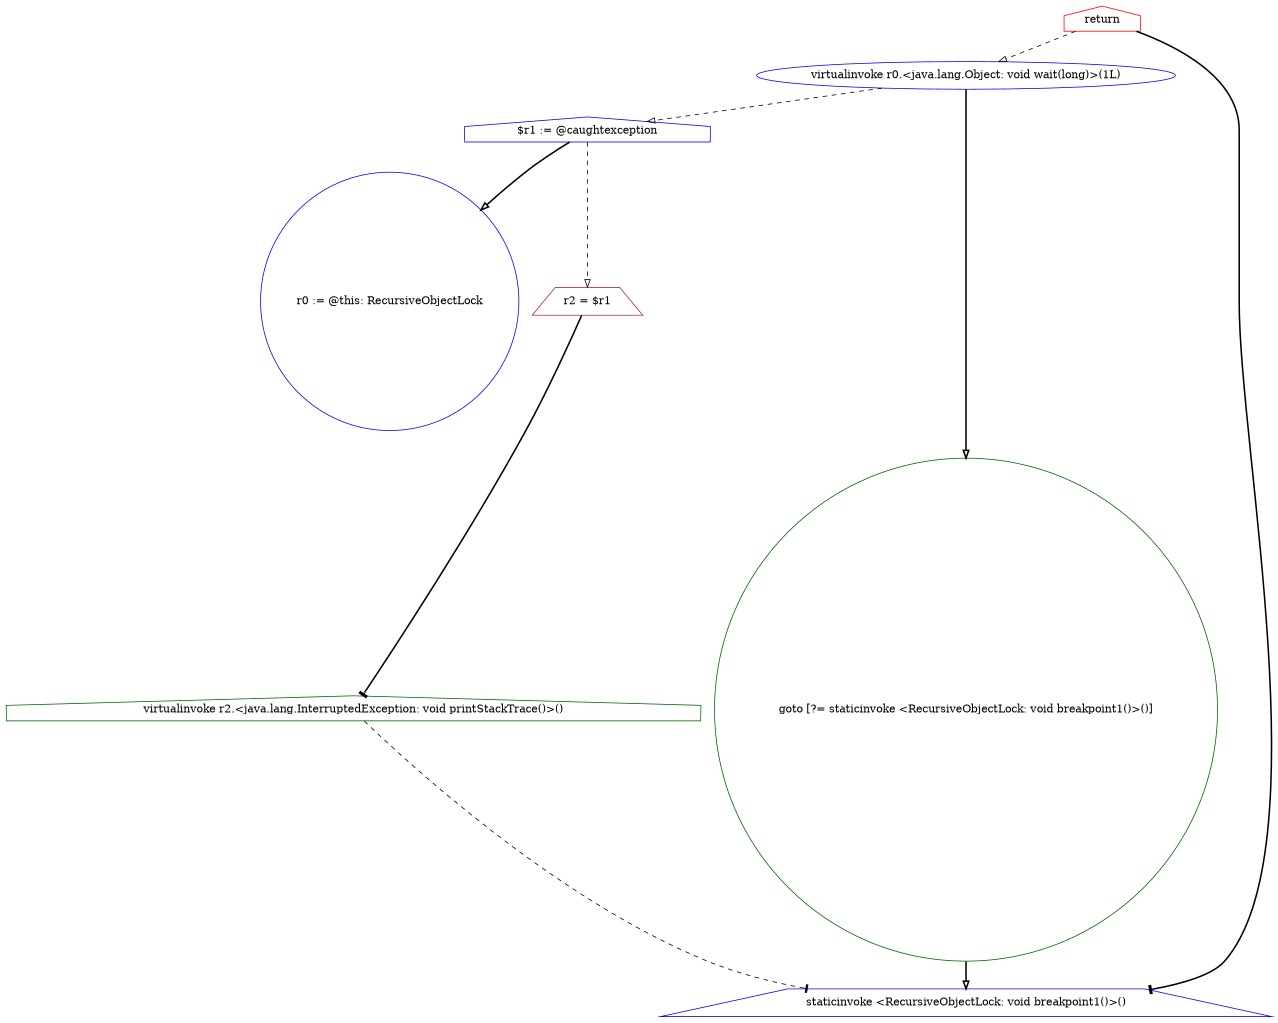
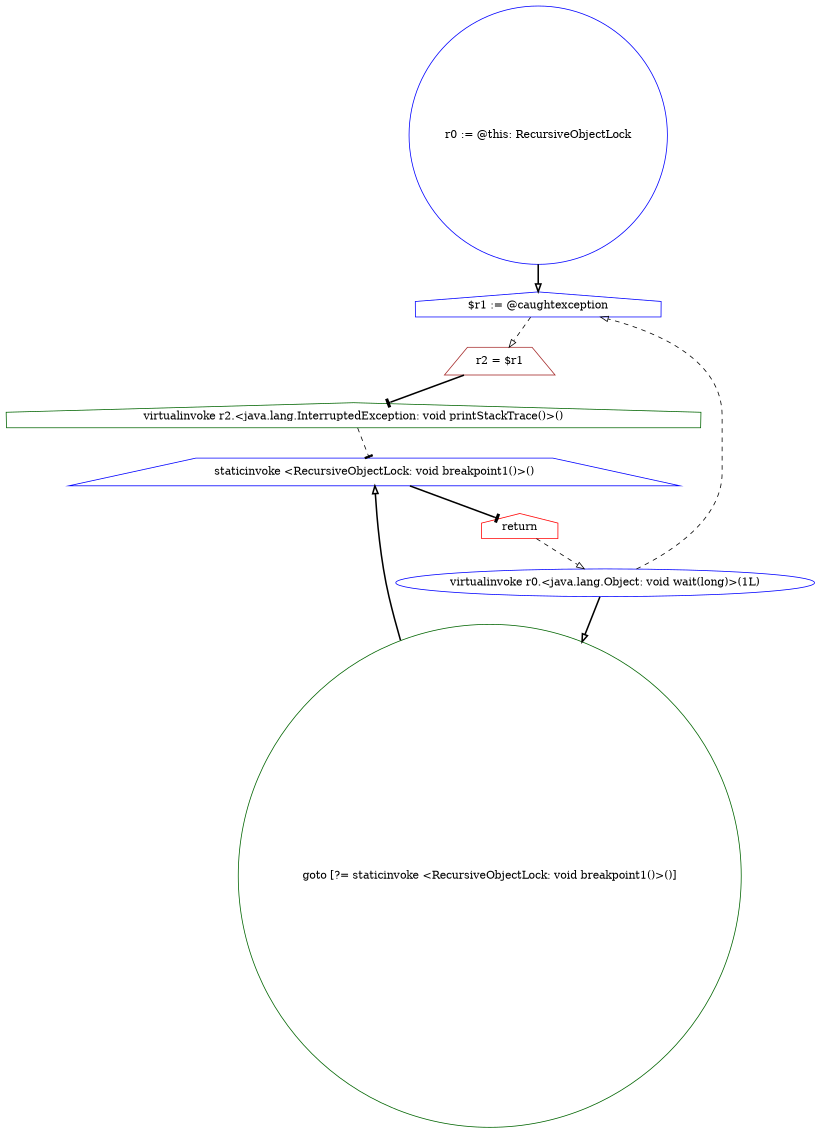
(527, 171) -> (538, 274)
(1257, 513) -> (452, 502)
